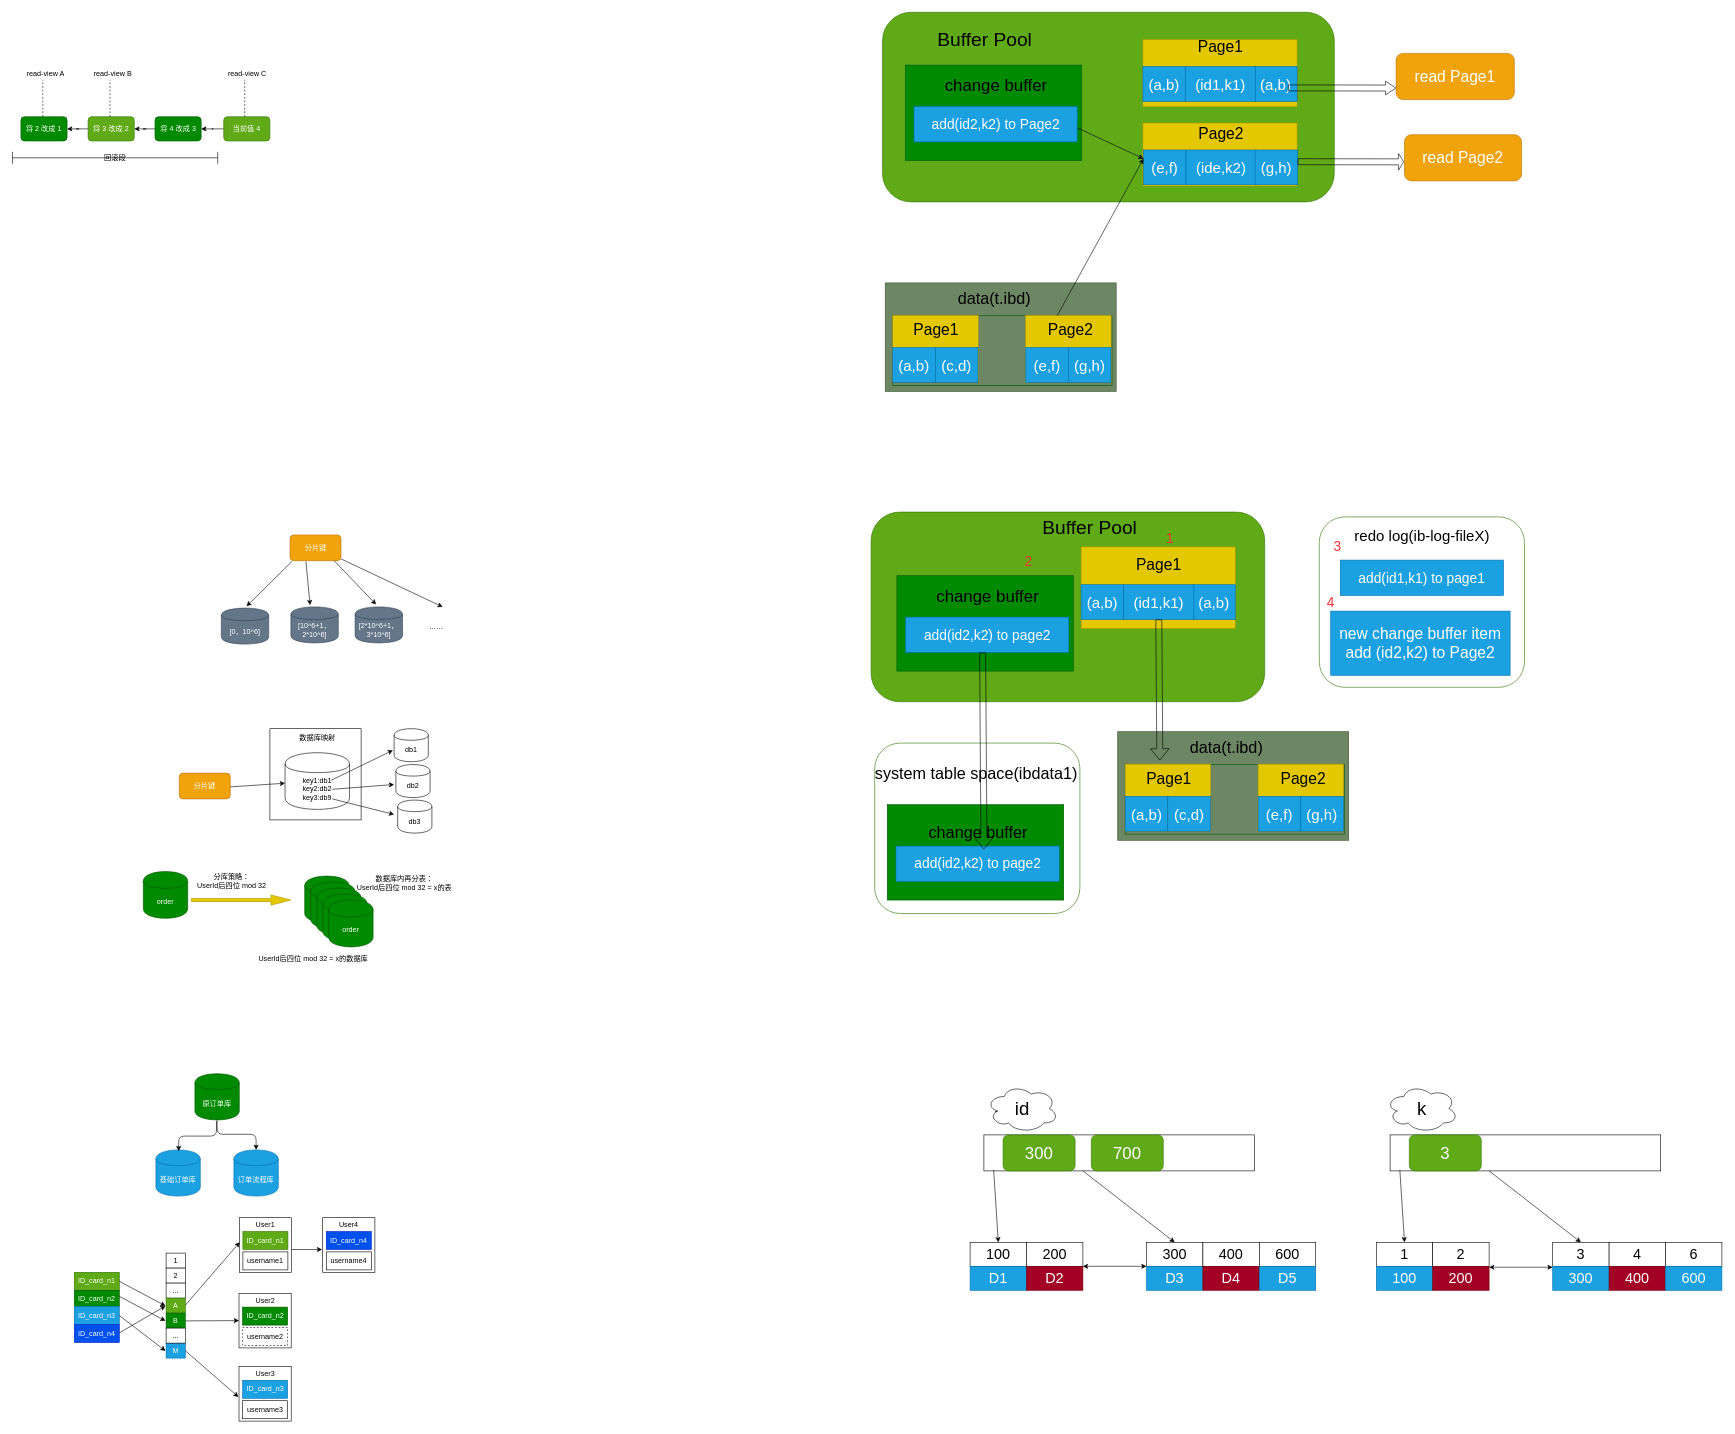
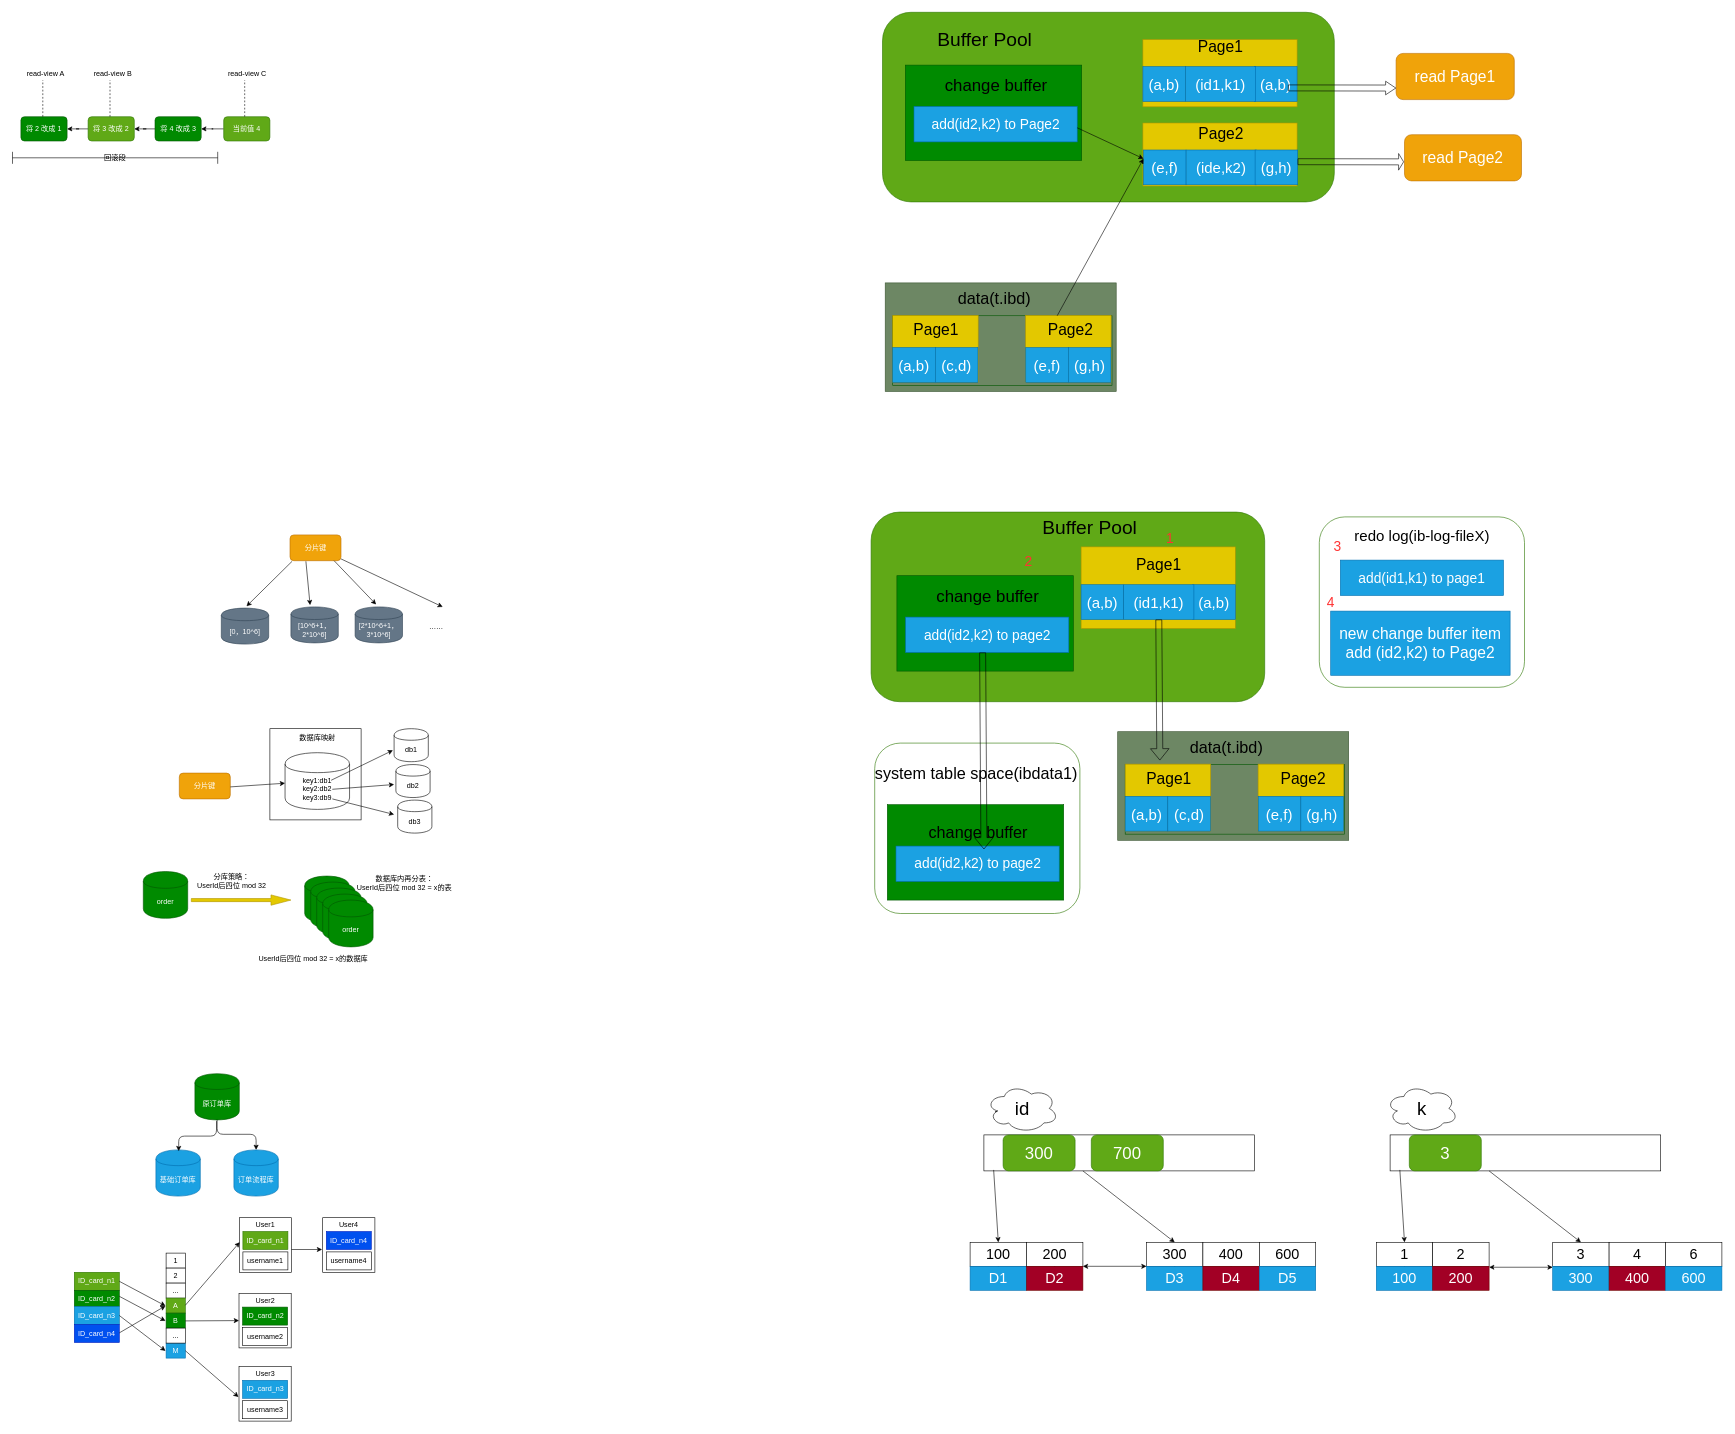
(265, 1337) -> (265, 1337)
